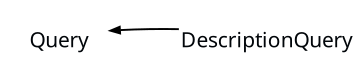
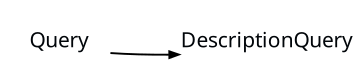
(150, 29) -> (140, 54)
